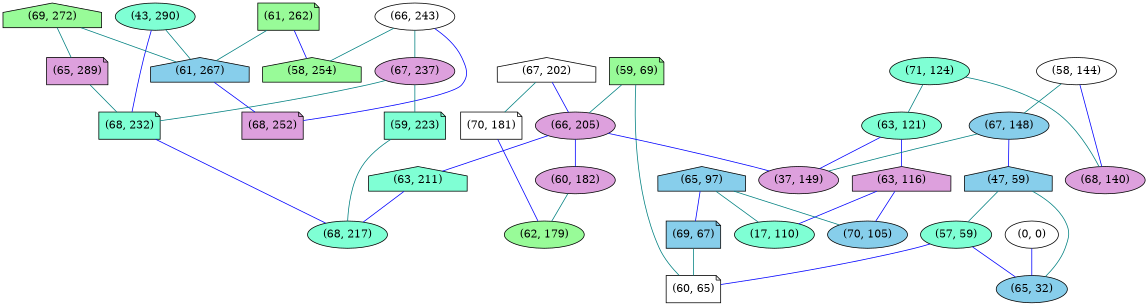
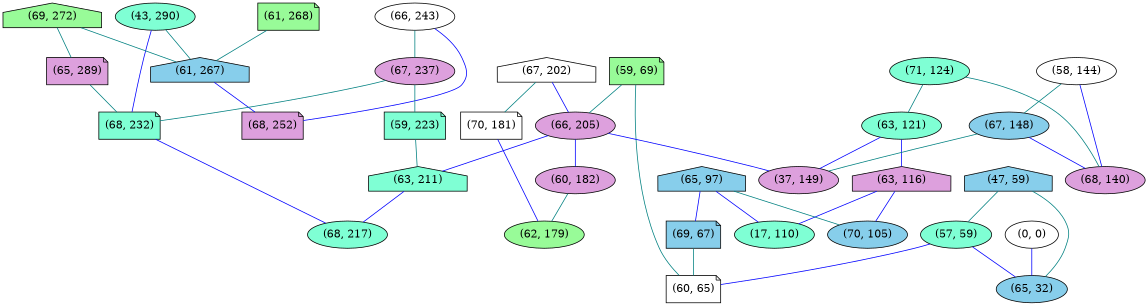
(288, 17) -> (288, 17)
(312, 71) -> none
(1009, 153) -> (1057, 153)
(358, 174) -> (416, 153)
(737, 207) -> (737, 207)
